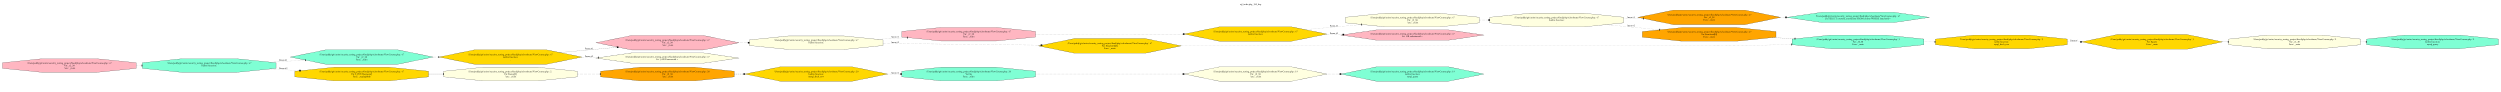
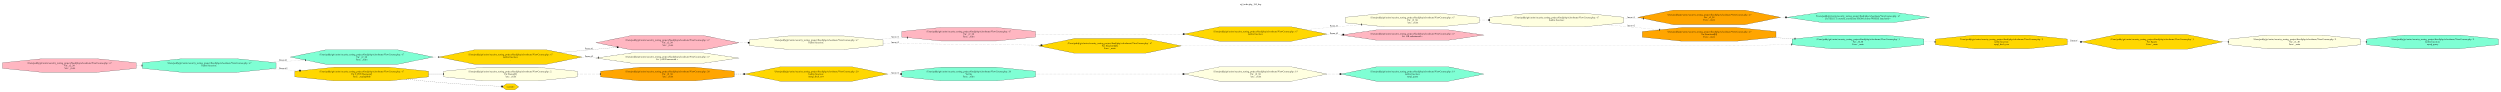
none -> (510, 87)
